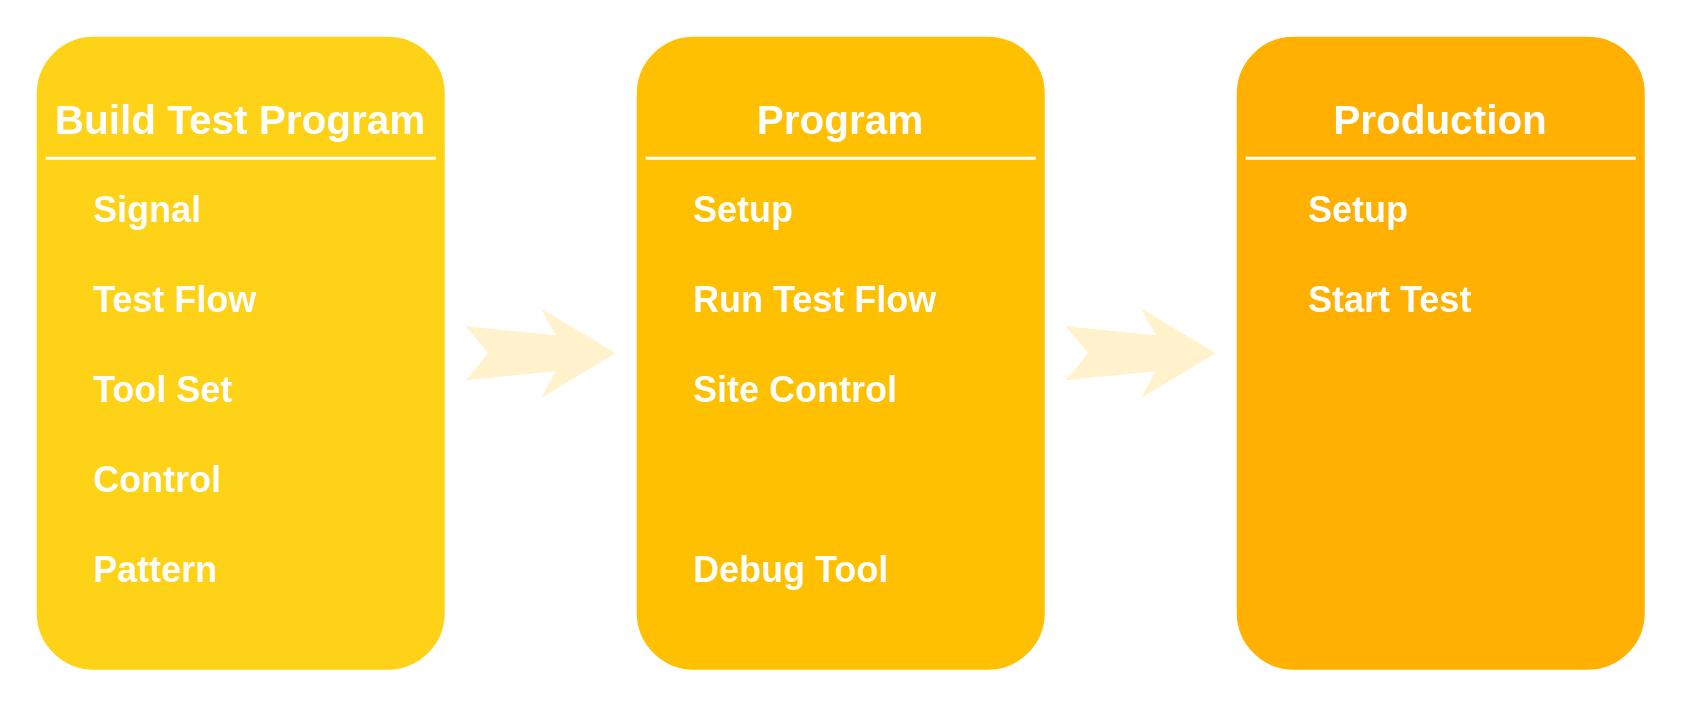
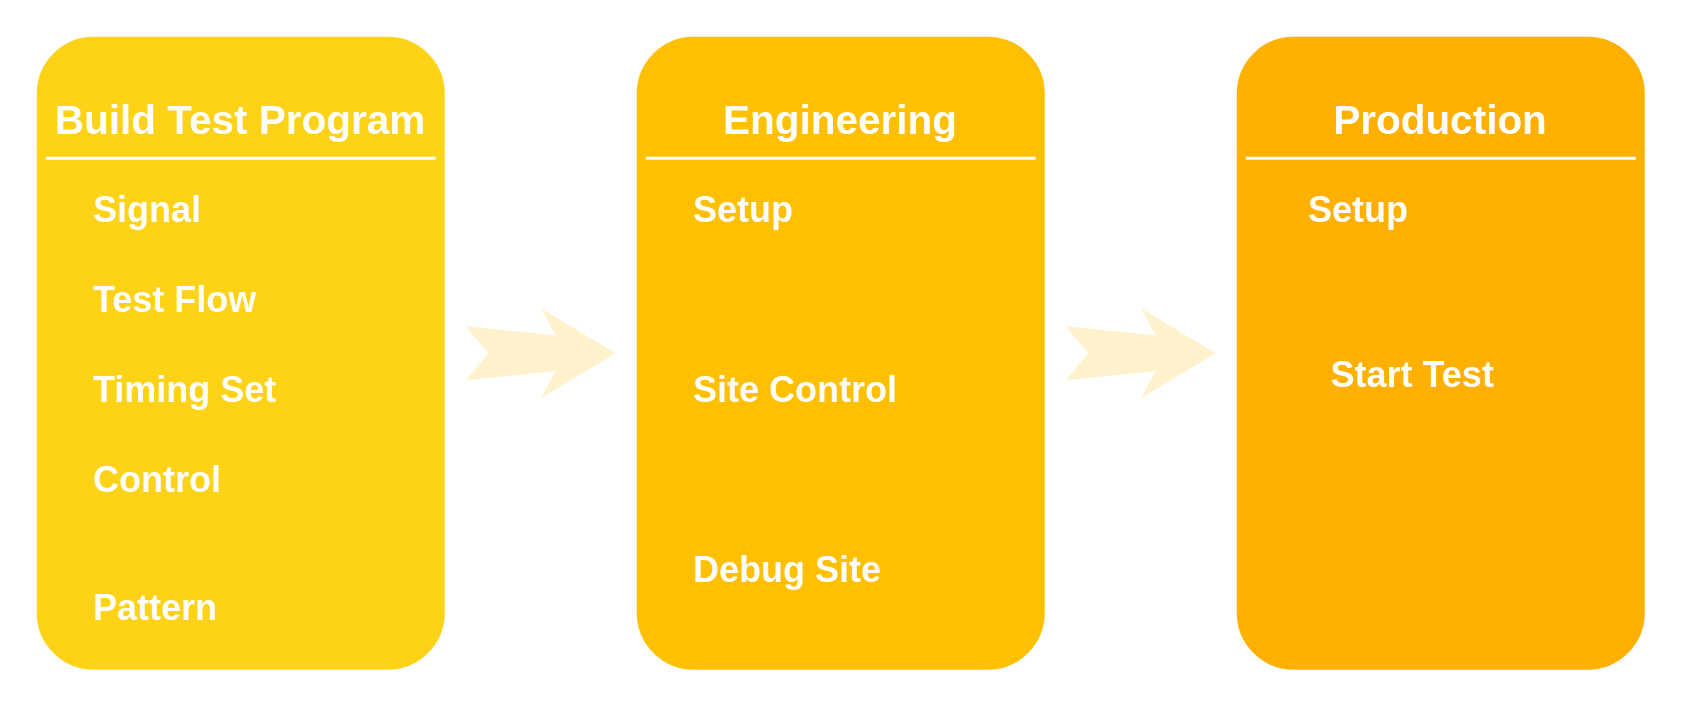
(841, 121) -> (841, 121)
(826, 301) -> none
(1441, 301) -> (1463, 376)
(165, 391) -> (181, 391)
(188, 571) -> (188, 608)
(785, 571) -> (785, 571)
